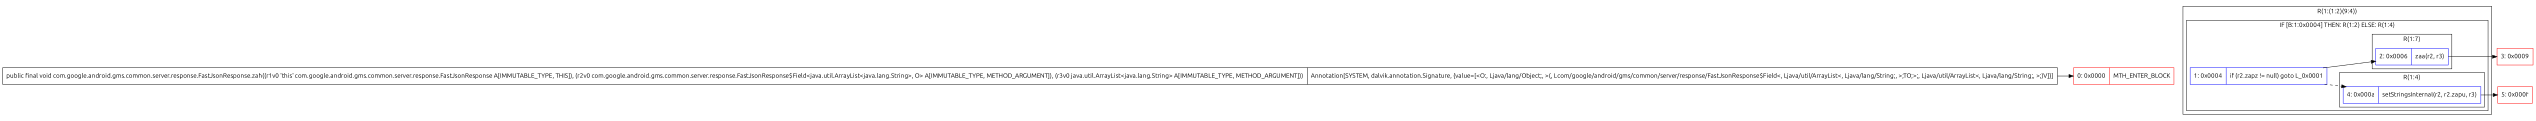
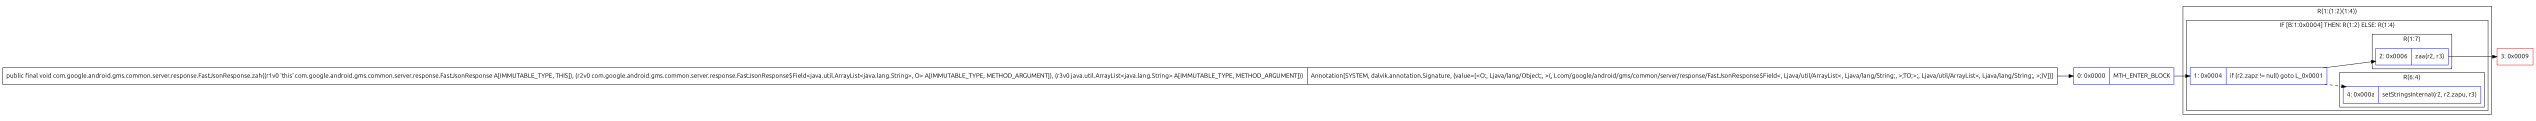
(2337, 11) -> (2337, 11)
(2124, 76) -> (2124, 76)
none -> (2180, 76)
(2412, 78) -> (2412, 78)
(2515, 95) -> none
